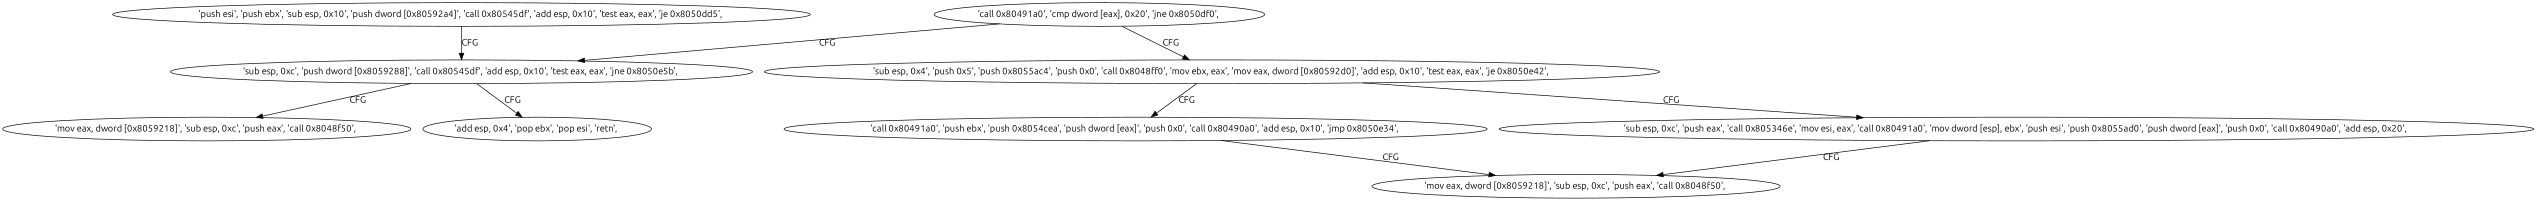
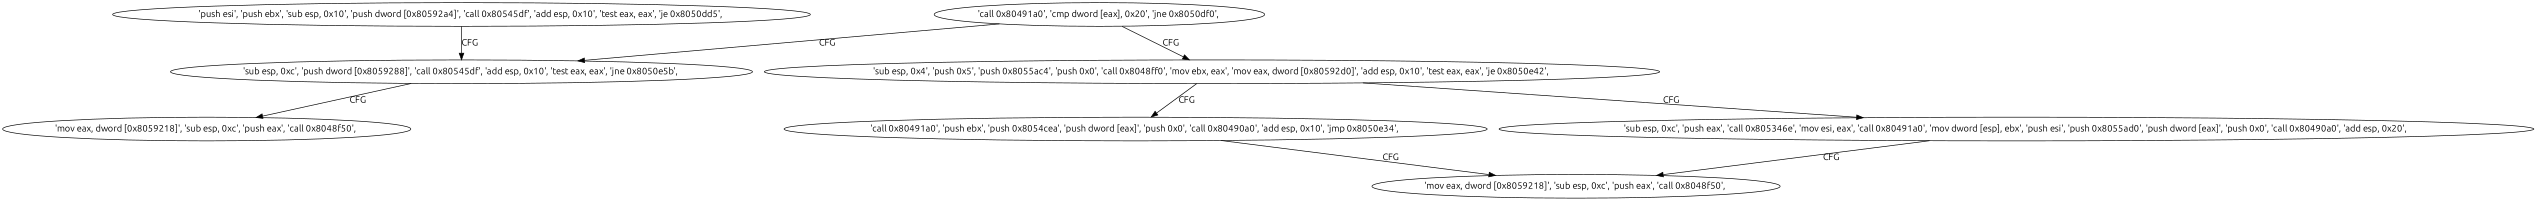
(537, 129) -> none
